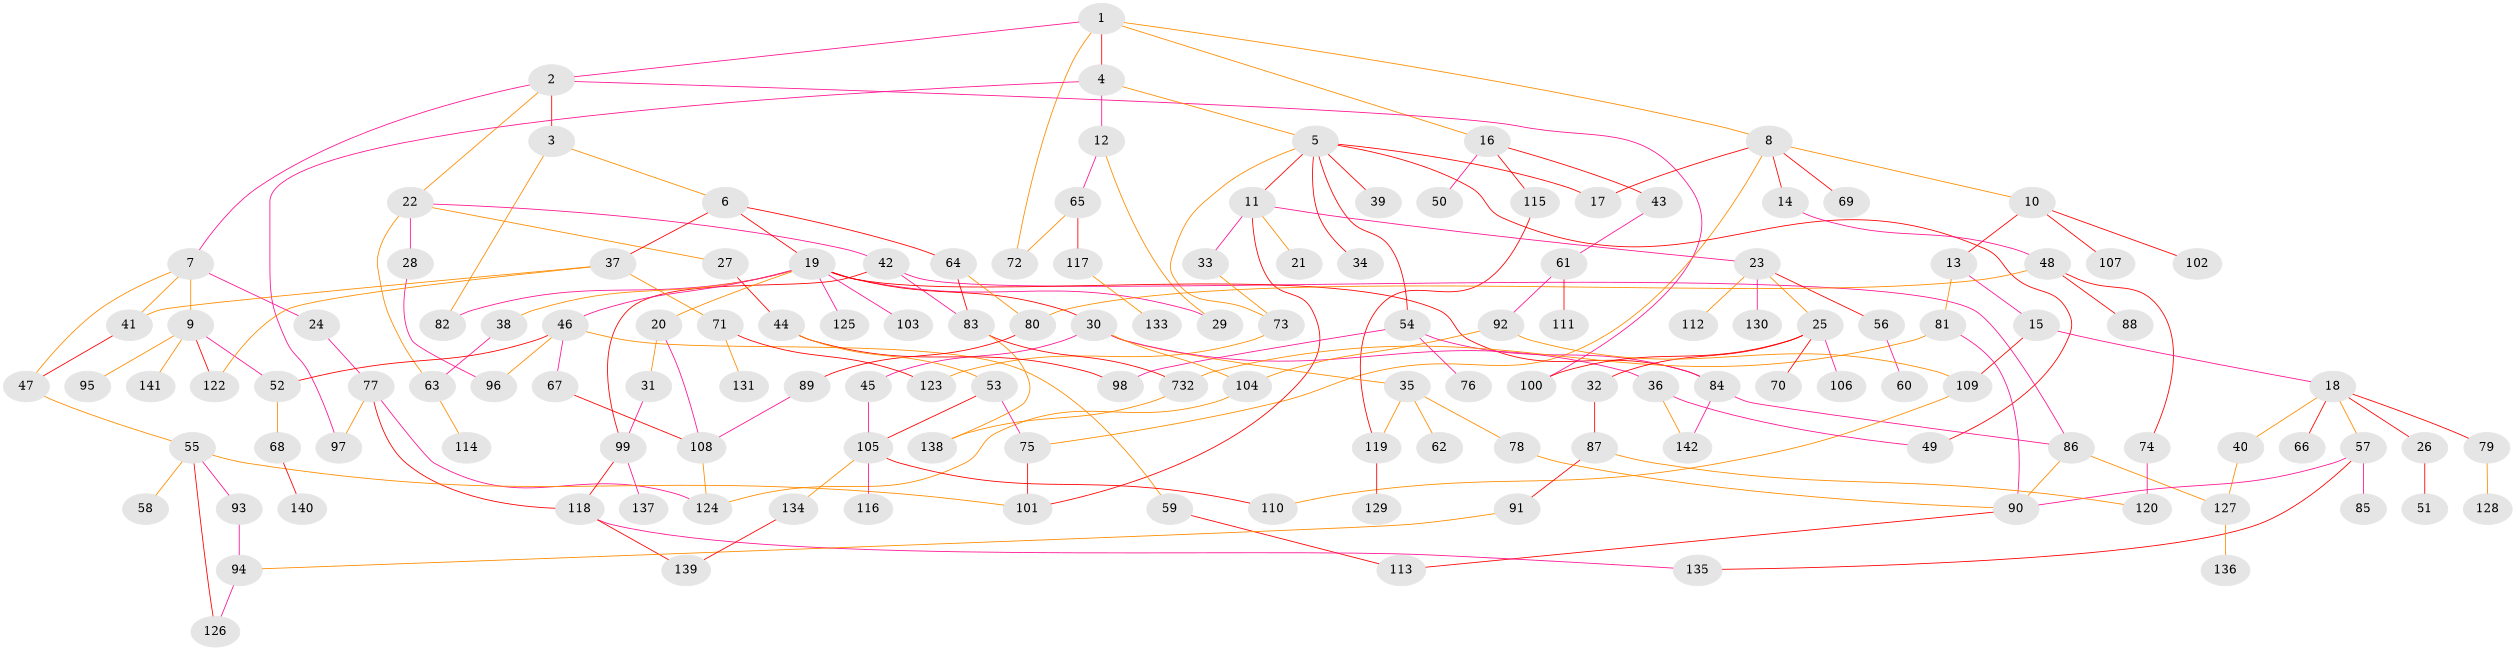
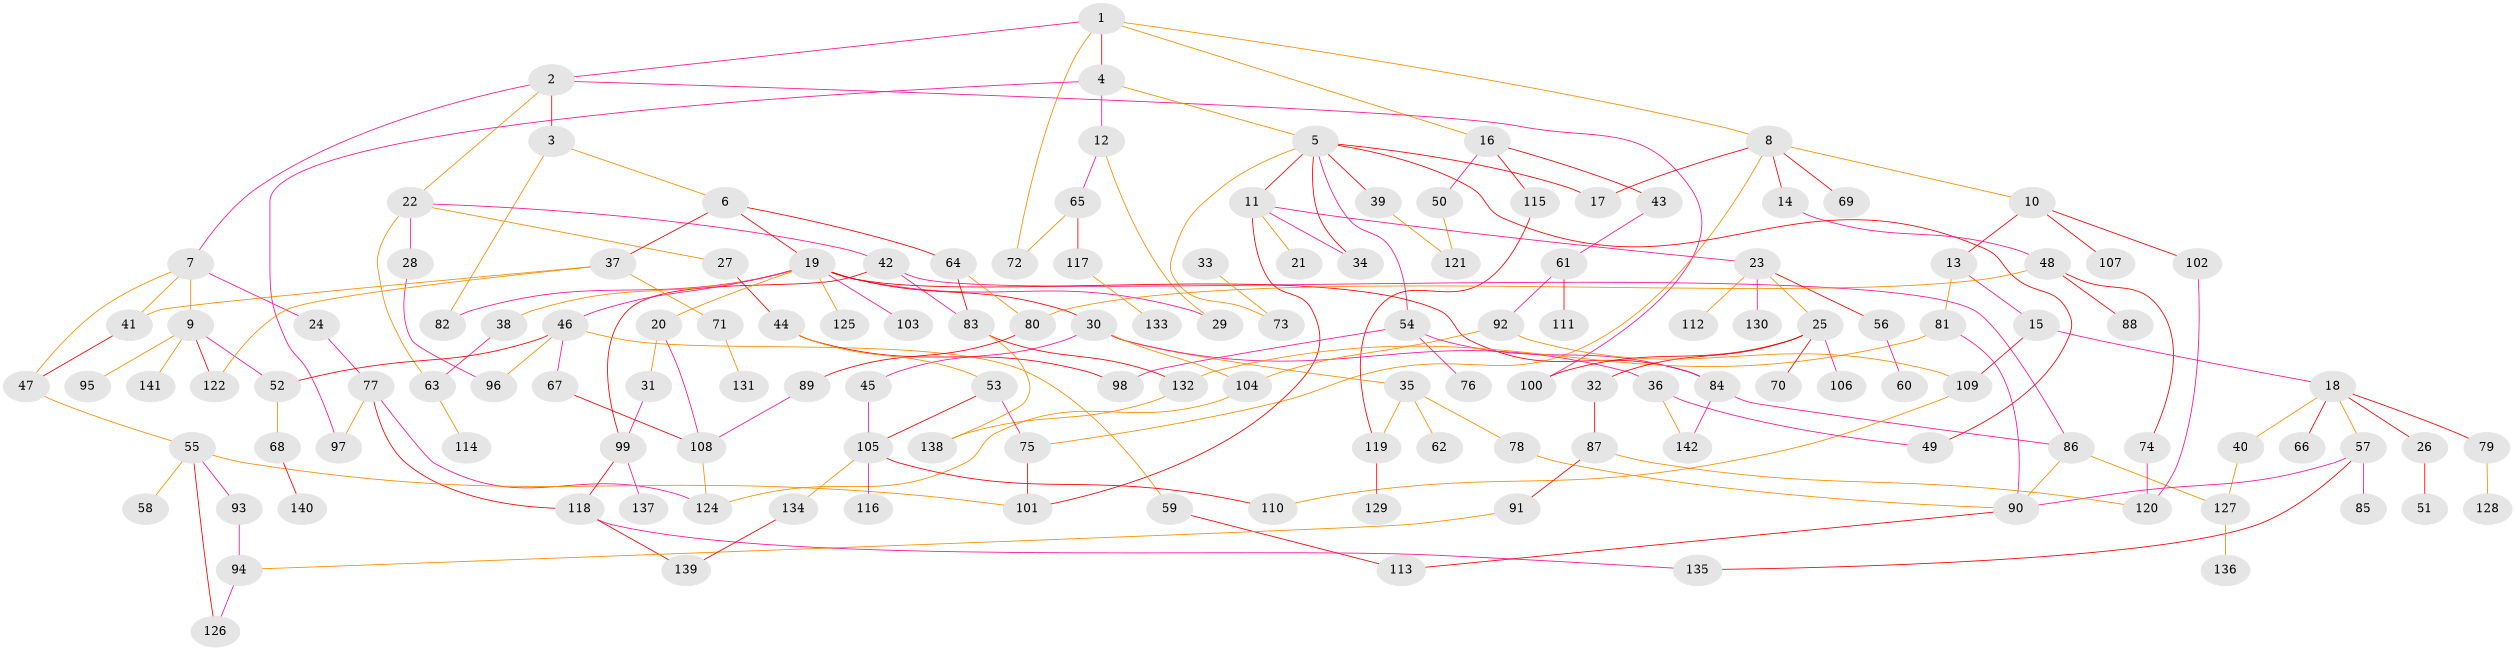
(1368, 232) -> (1368, 232)
(1229, 233) -> (1306, 233)
none -> (1456, 264)
(828, 295) -> (828, 295)
(931, 387) -> none
(1183, 387) -> (1183, 387)
none -> (2194, 391)
